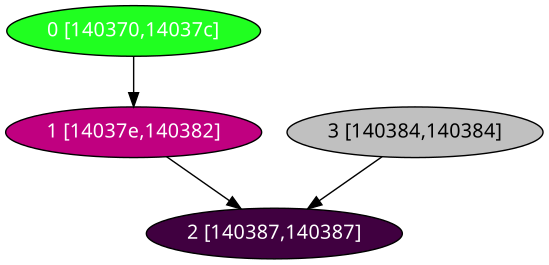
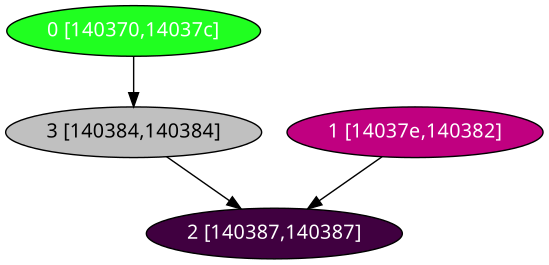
(134, 75) -> (134, 75)
